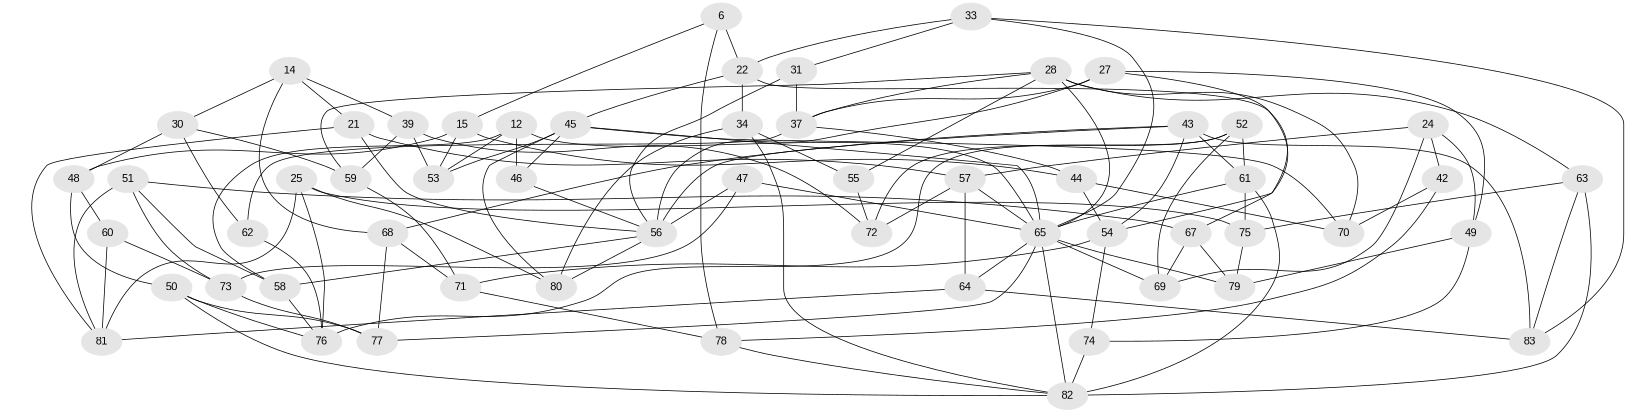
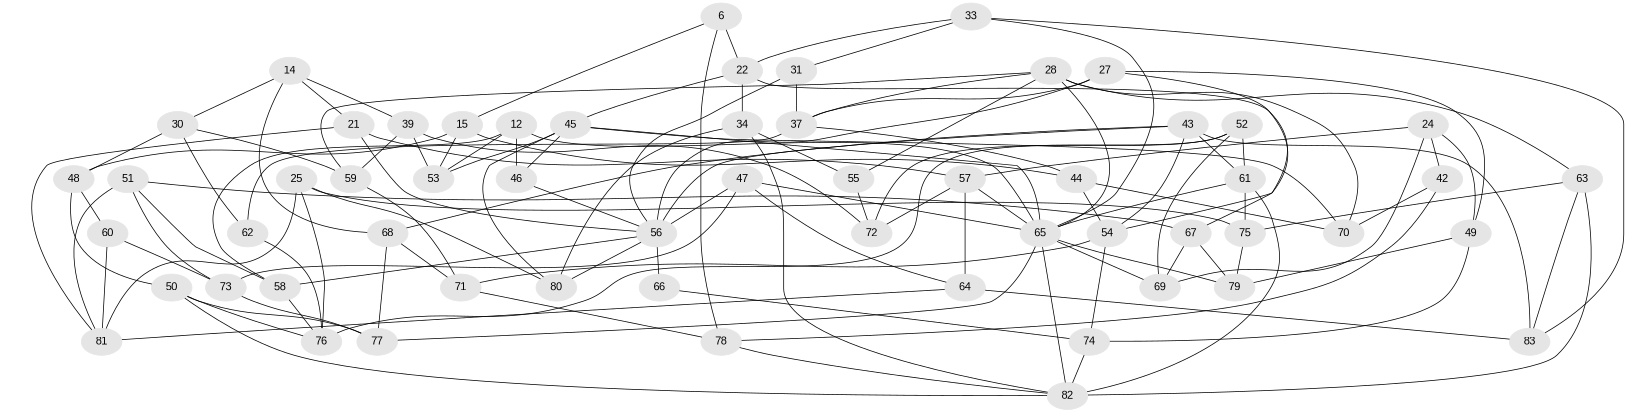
(1000, 262) -> (845, 247)
none -> (659, 288)
